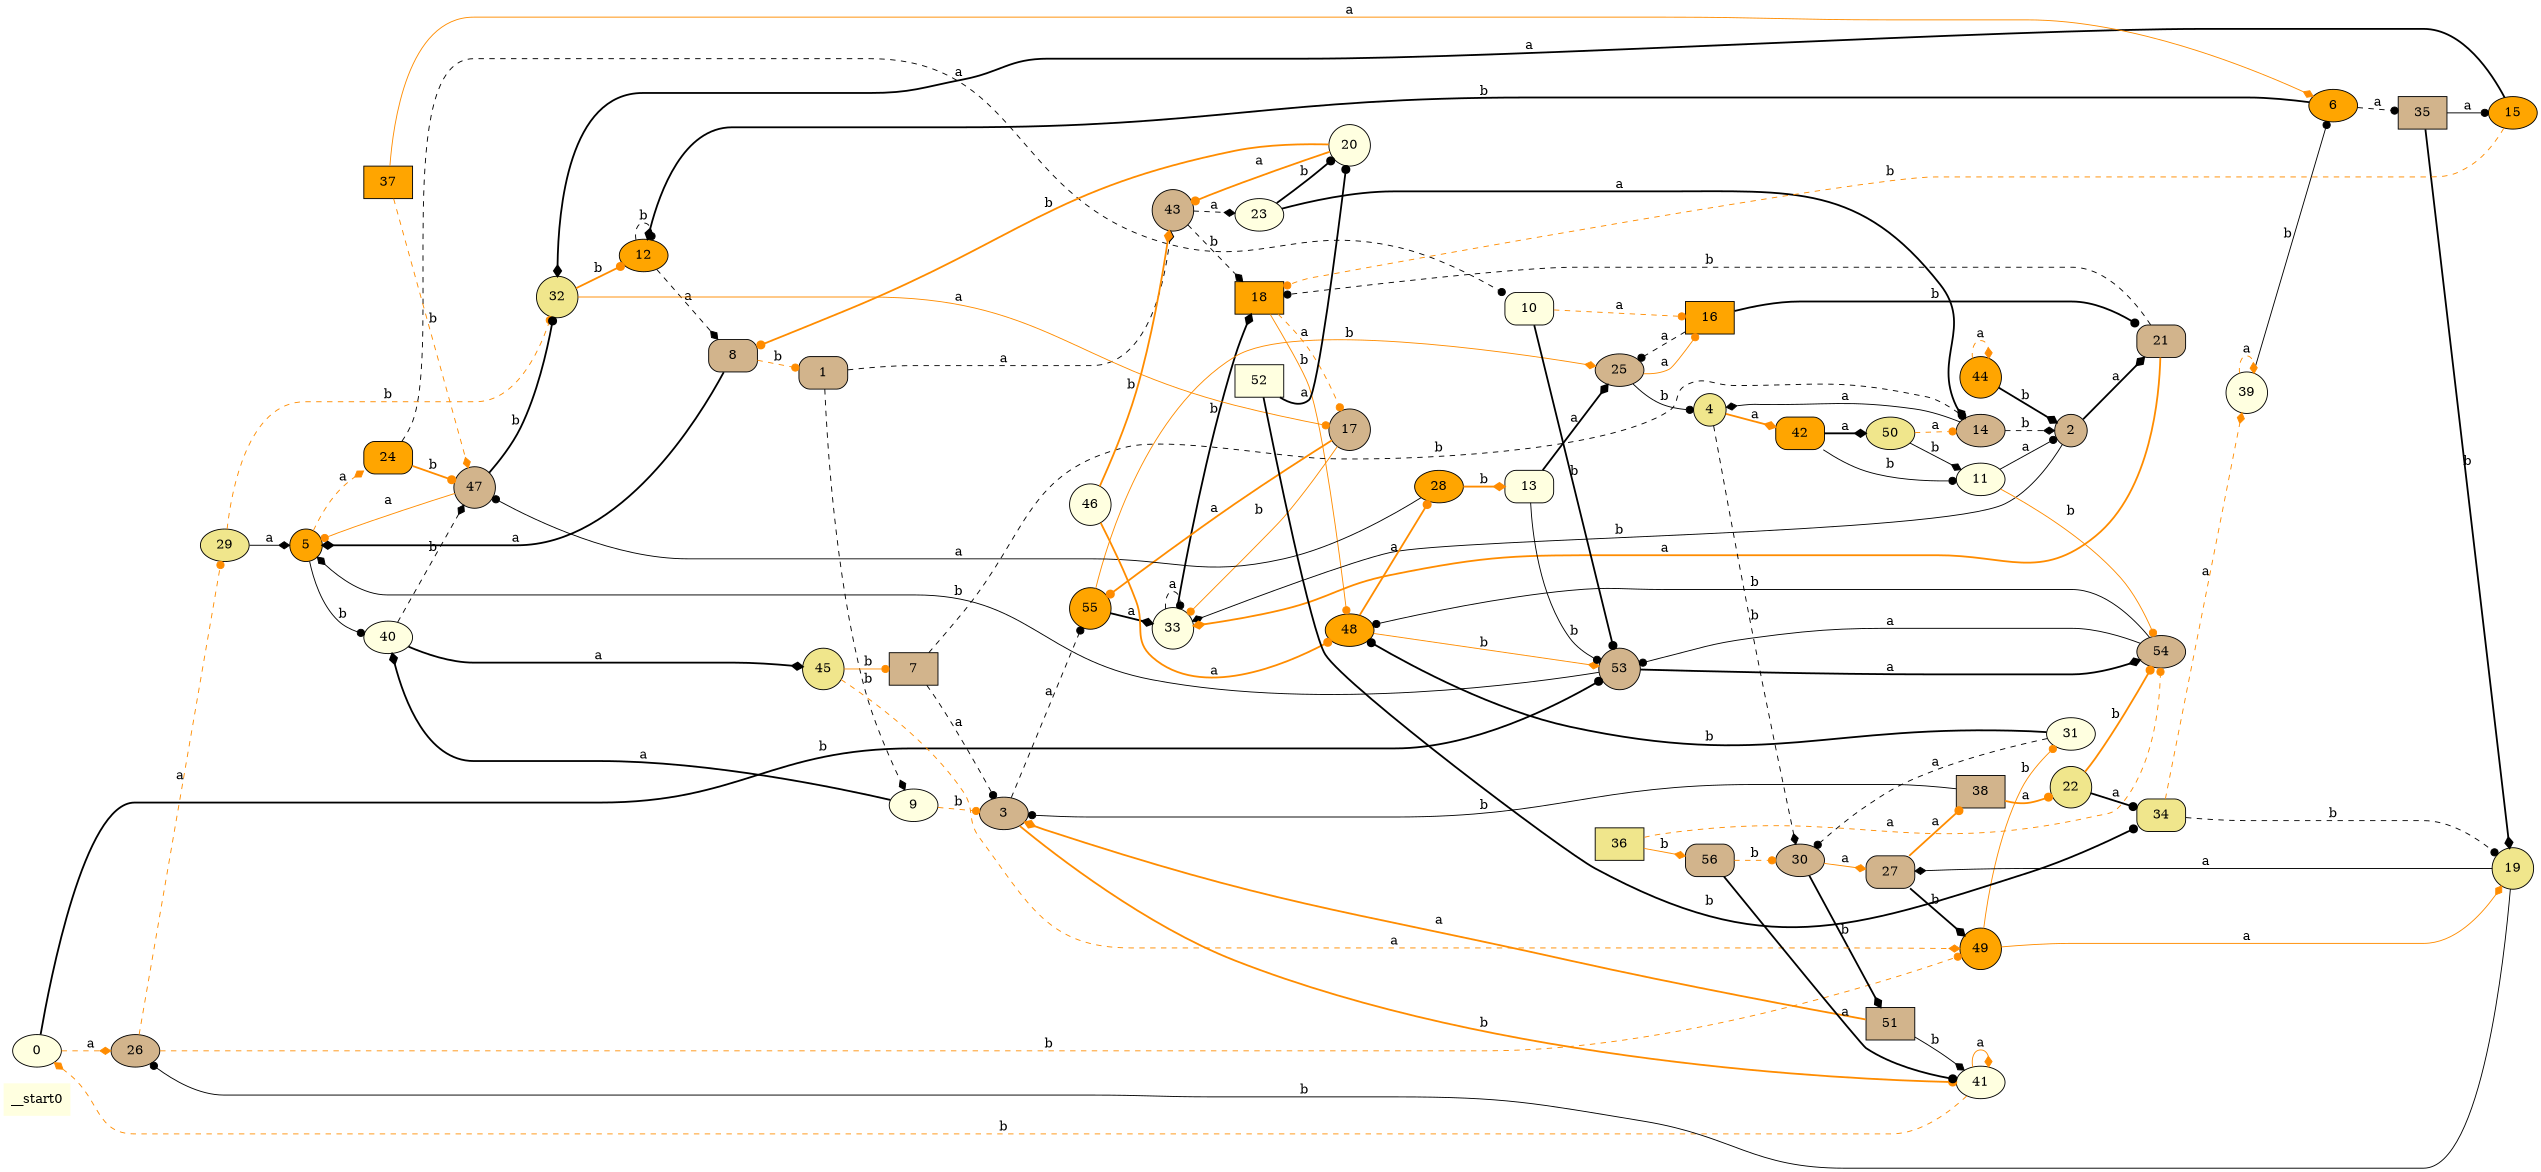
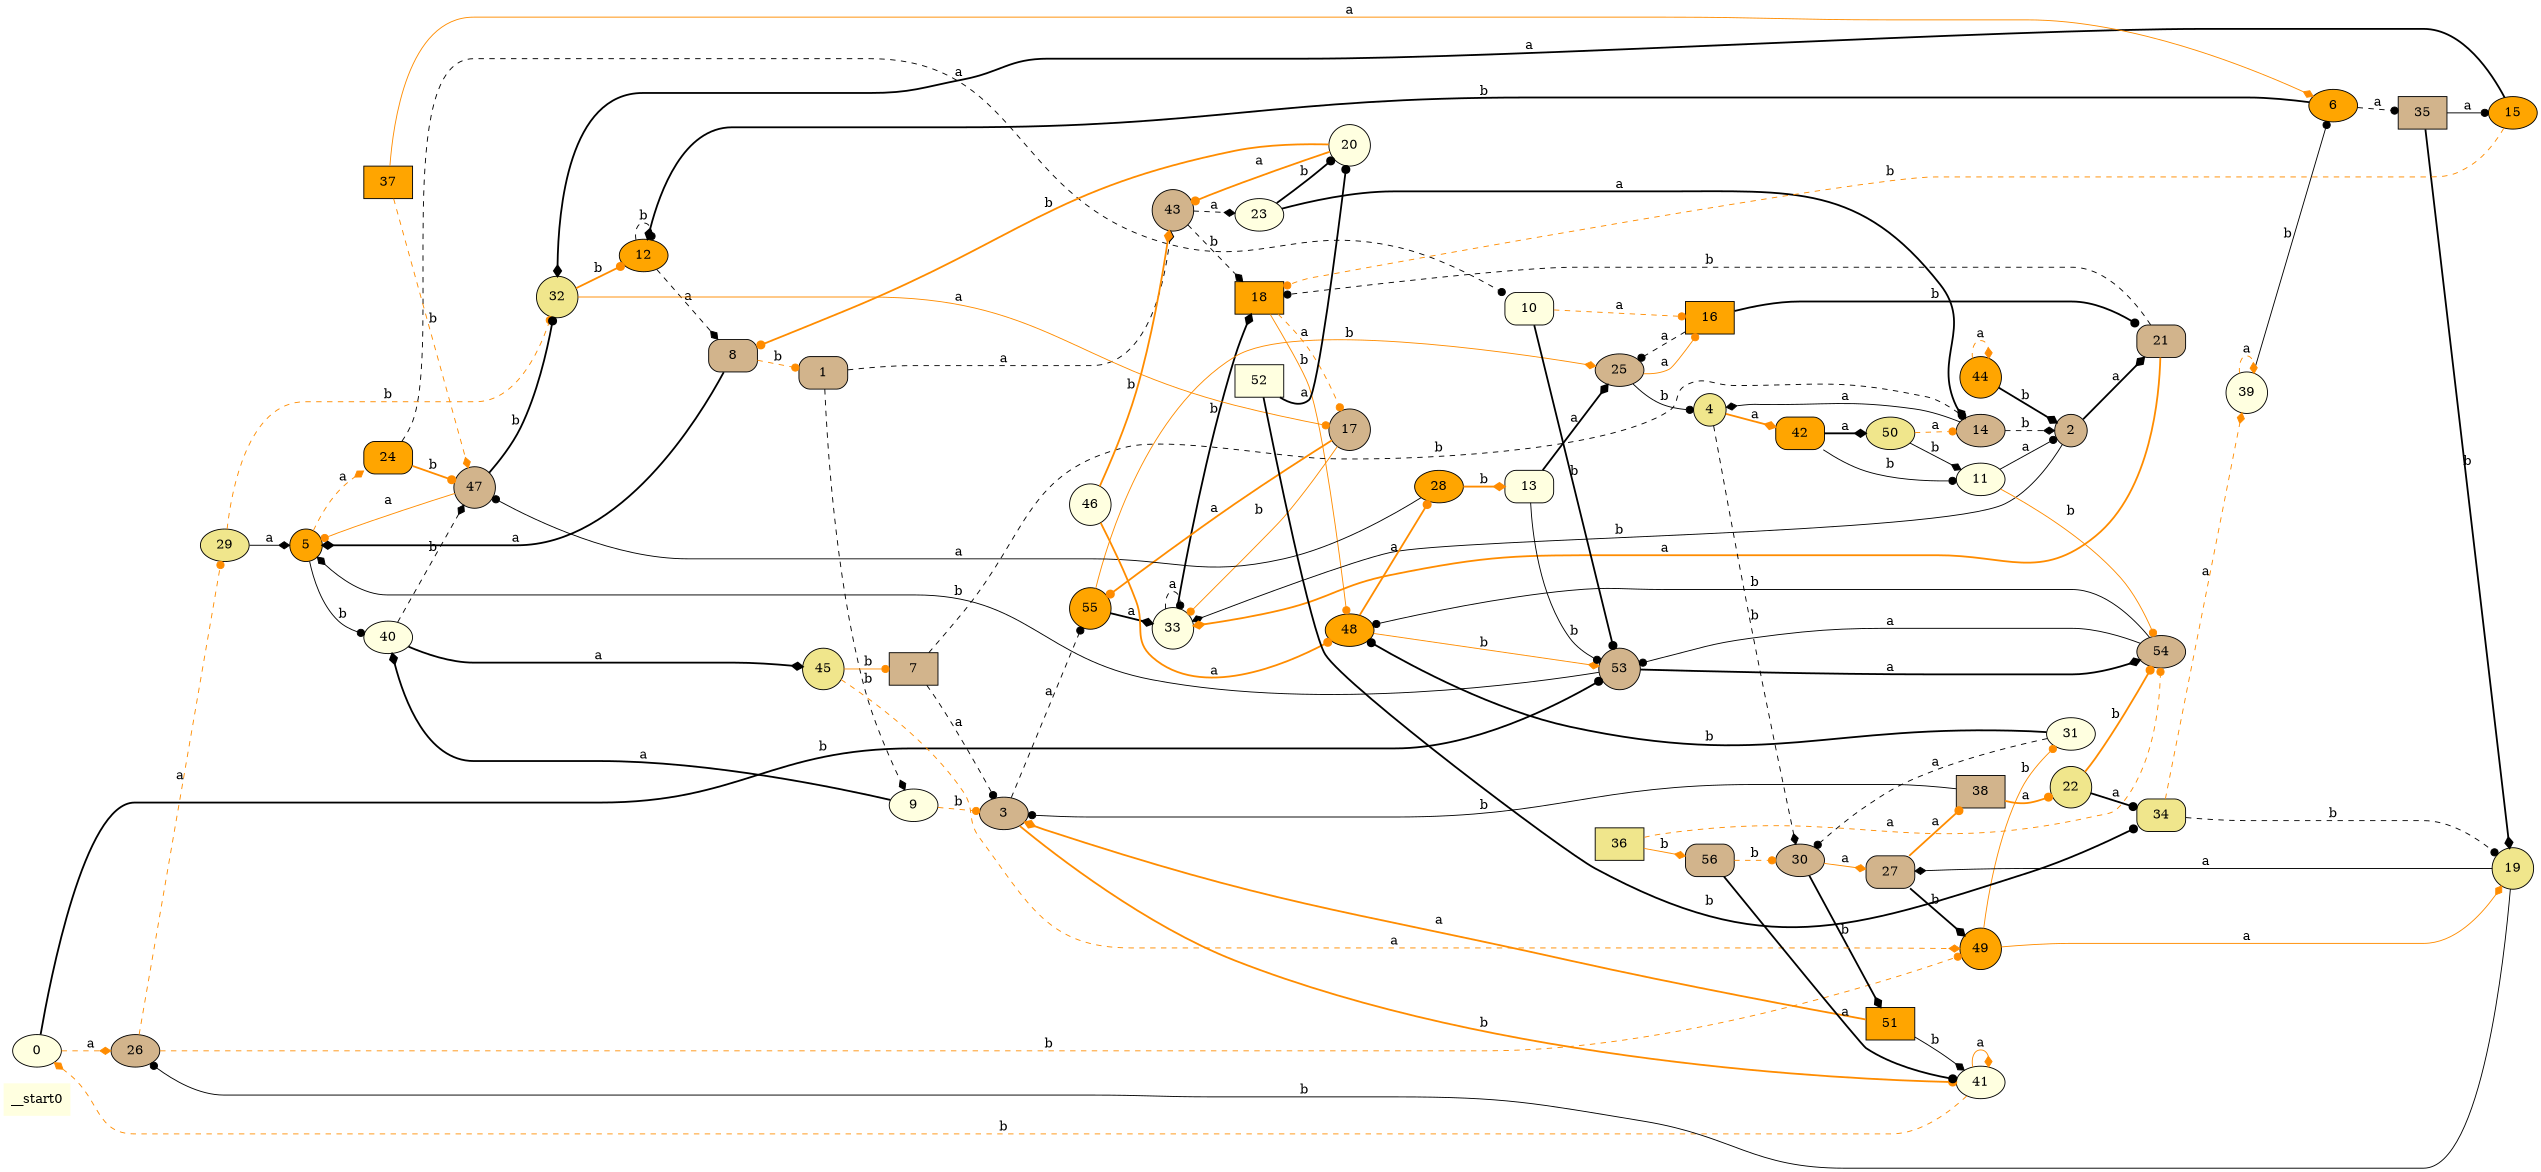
(1890, 1024) -> (1890, 1024)
